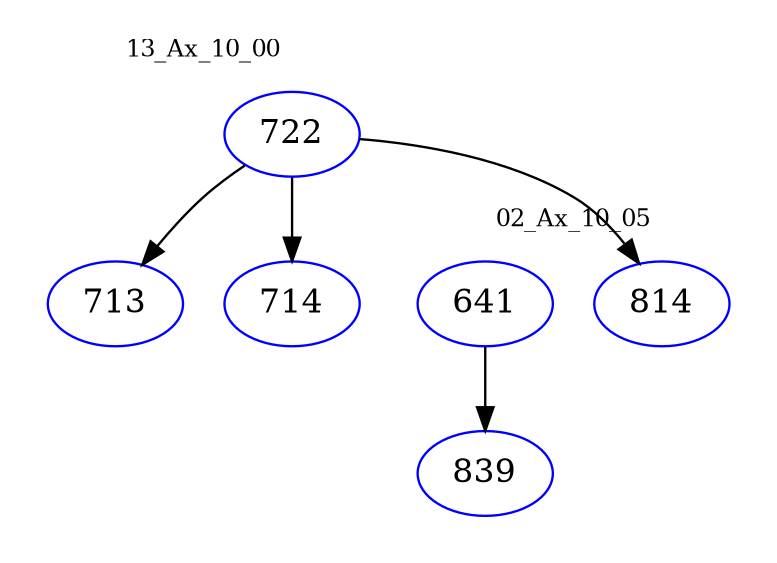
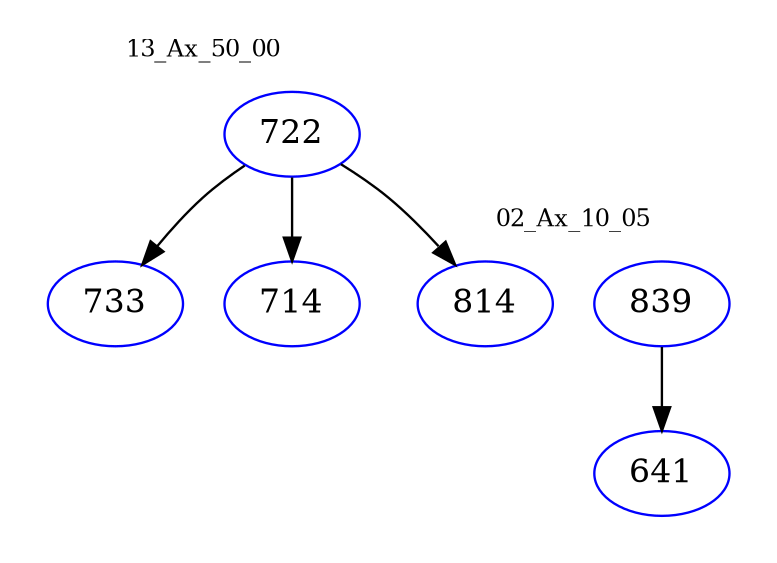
(204, 51) -> (204, 51)
(115, 304) -> (115, 304)
(485, 377) -> (662, 377)
